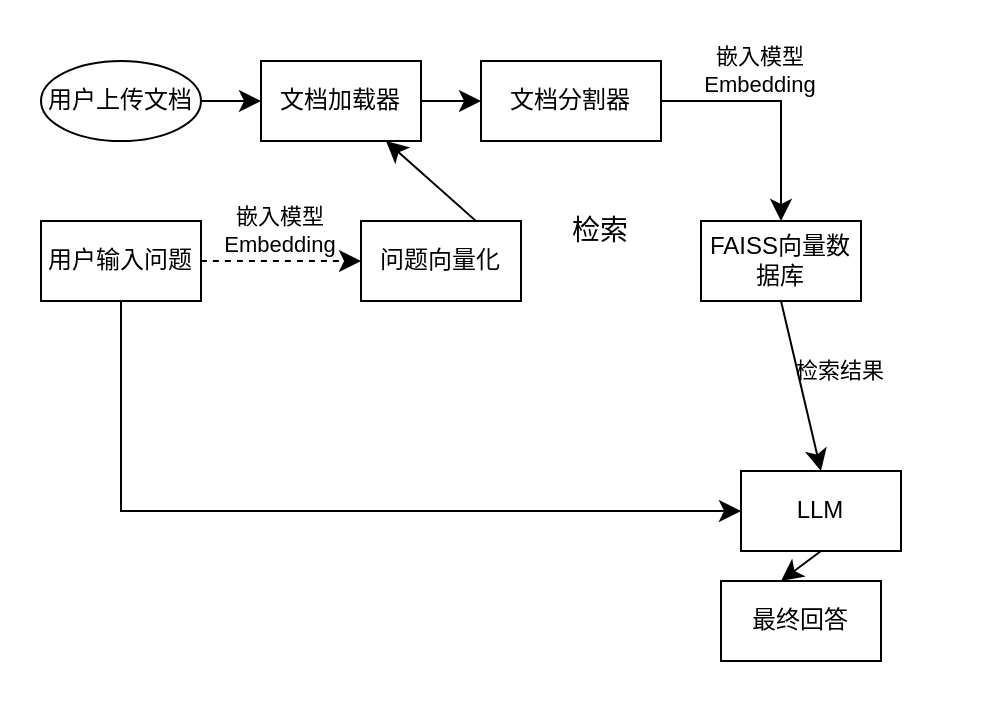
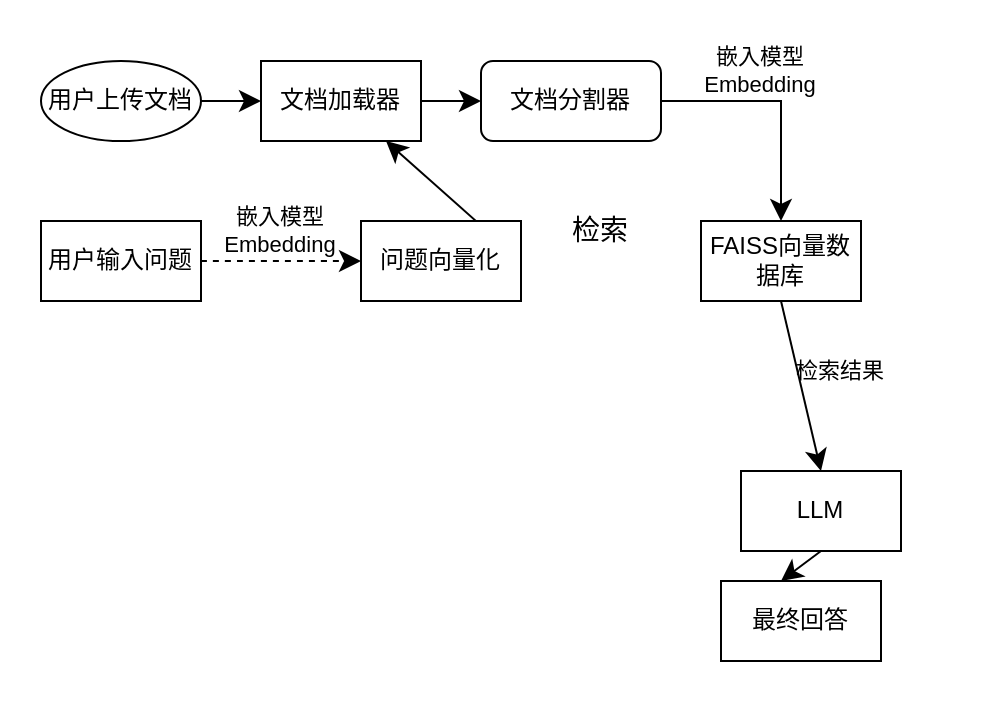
(571, 101) -> (571, 101)
(318, 511) -> none
